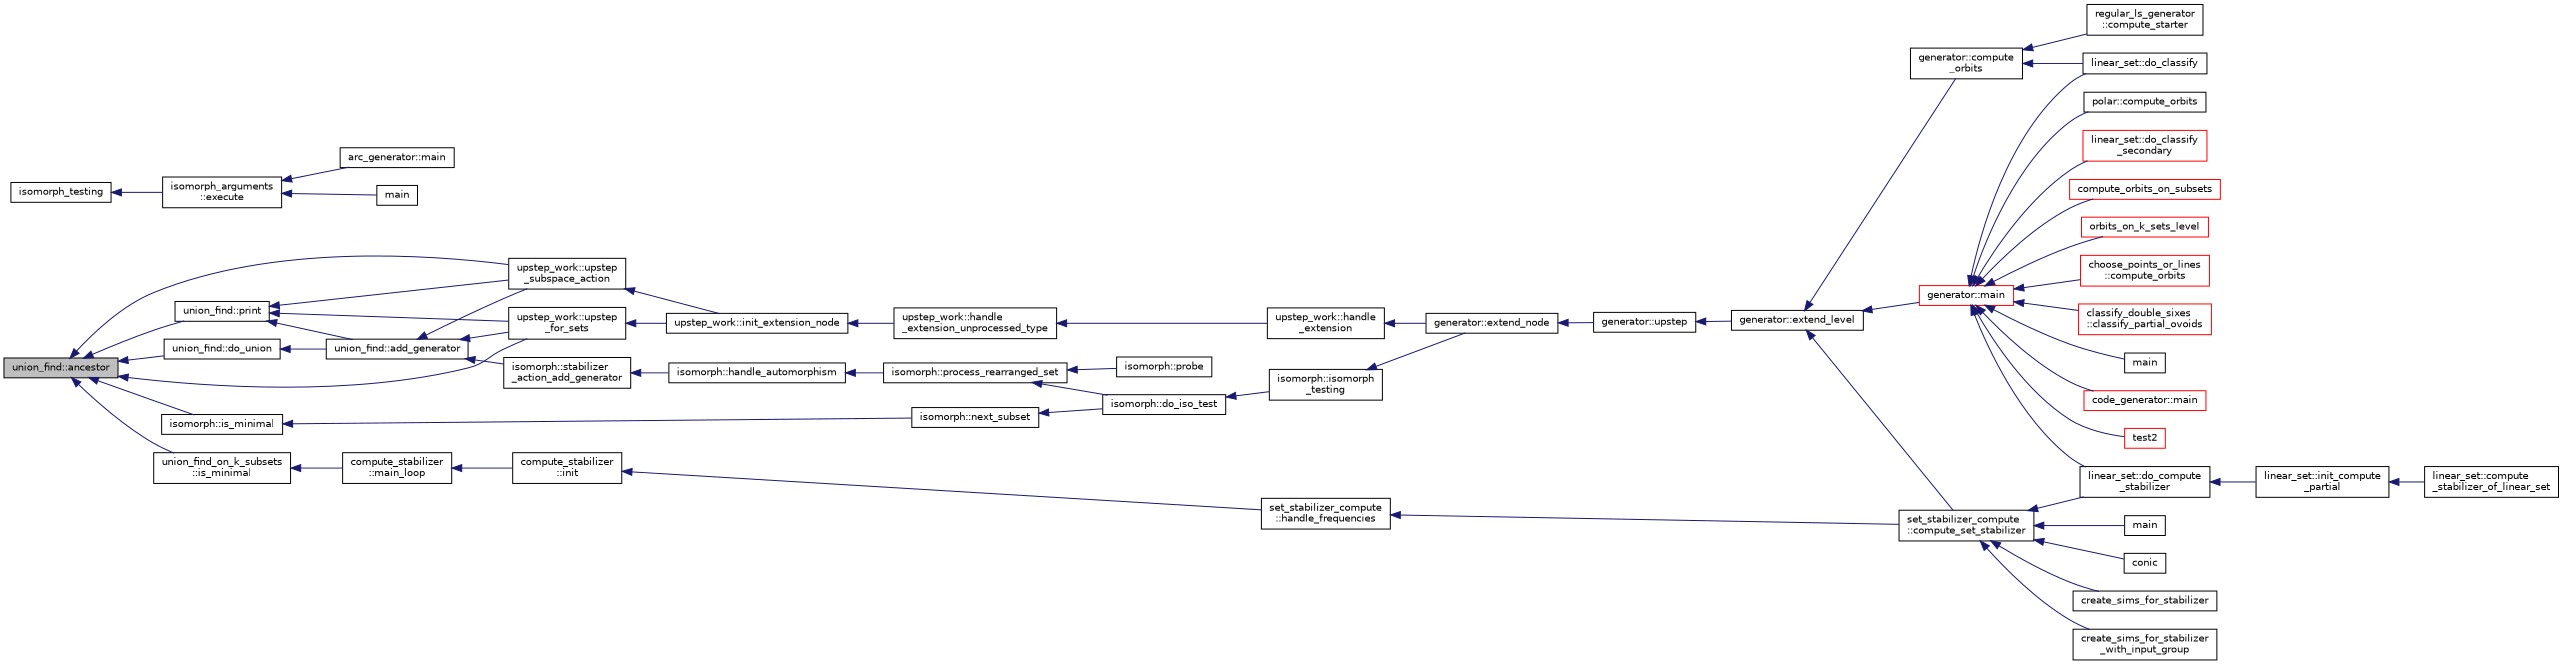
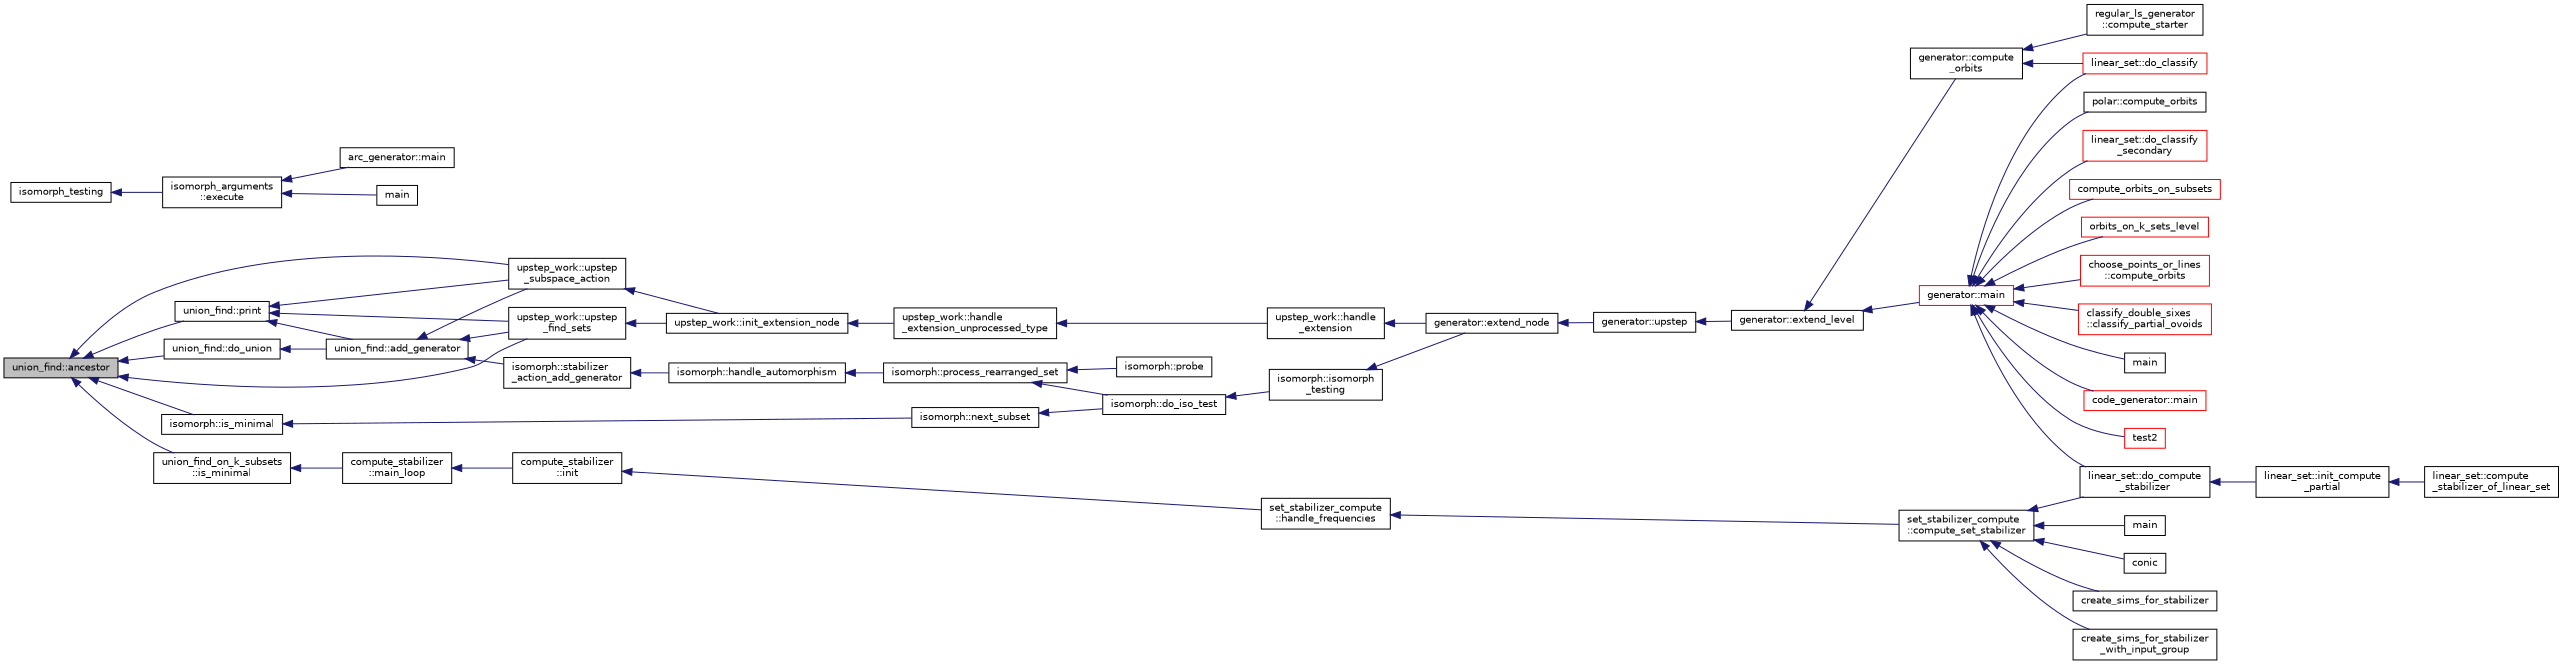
(2145, 63) -> (2145, 63)
(567, 323) -> (567, 323)
(1883, 424) -> none
